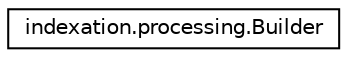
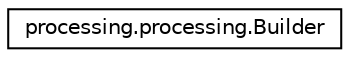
(174, 29) -> (175, 29)
